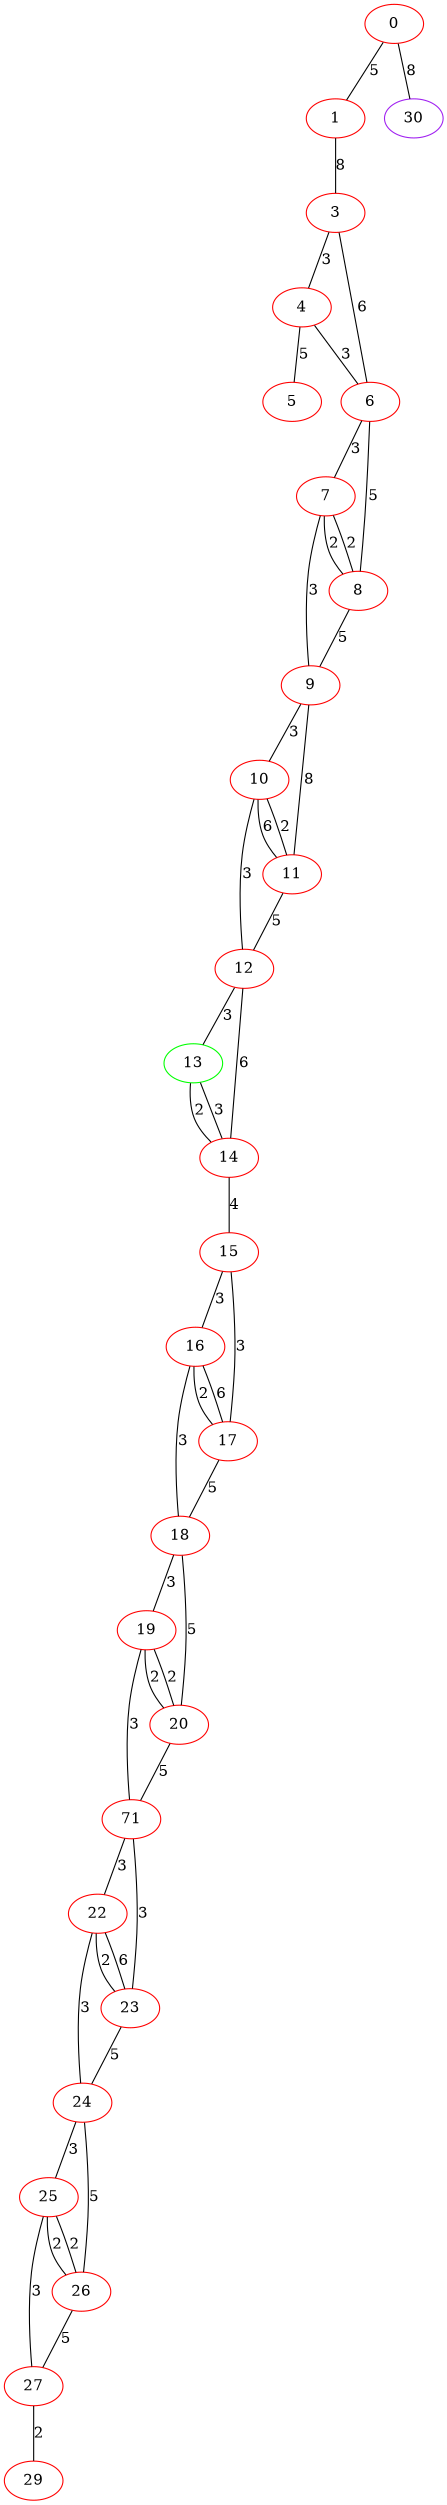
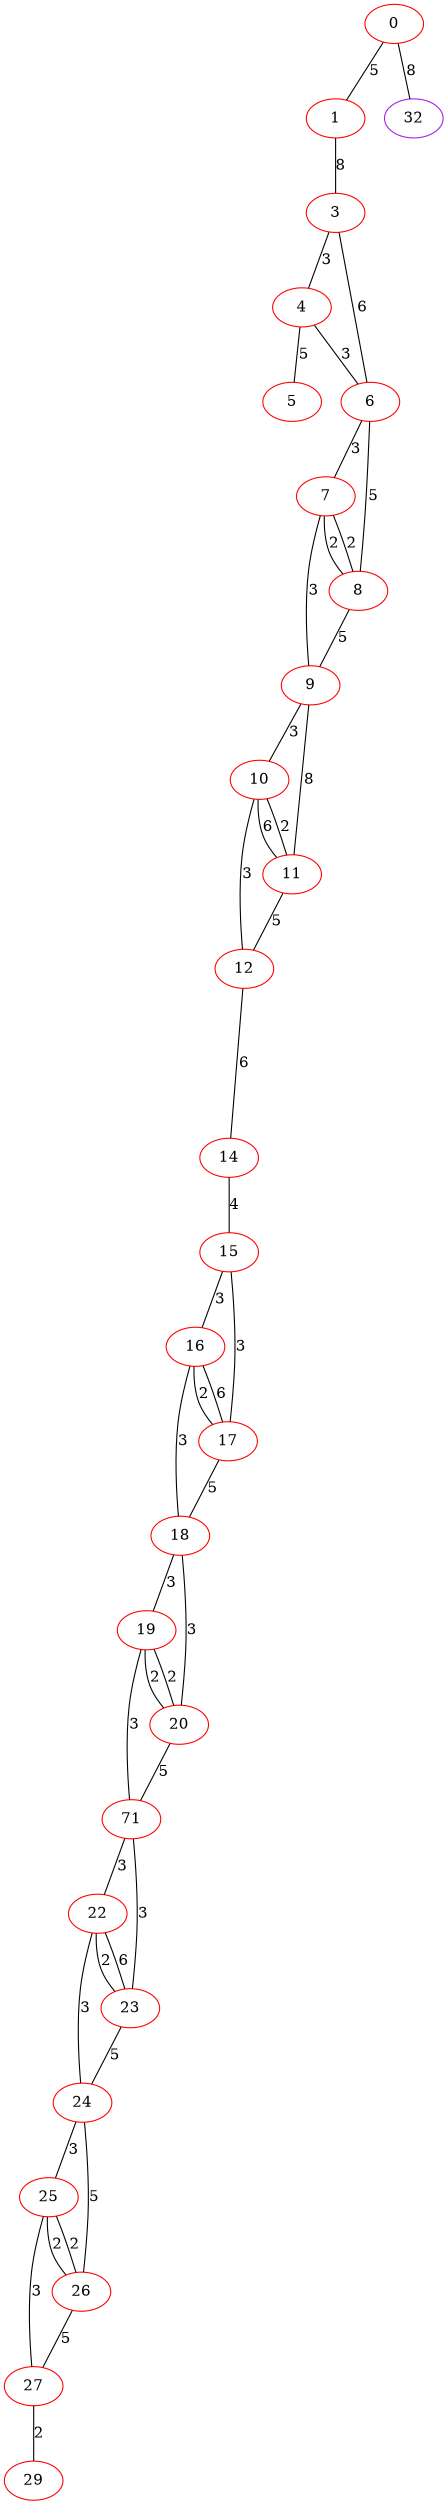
(414, 118) -> (414, 118)
(193, 1063) -> none
(192, 1630) -> (192, 1630)
